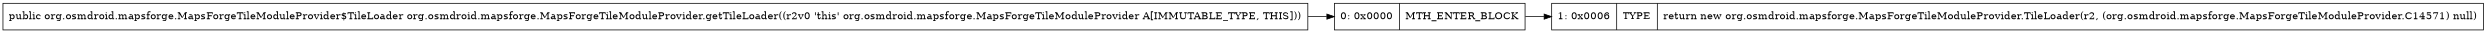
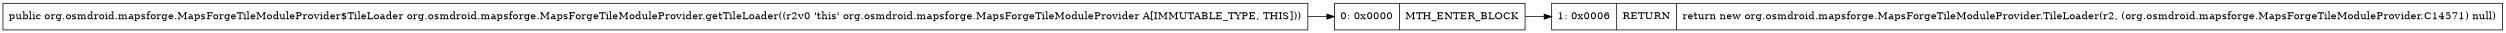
(1637, 16) -> (1647, 16)
